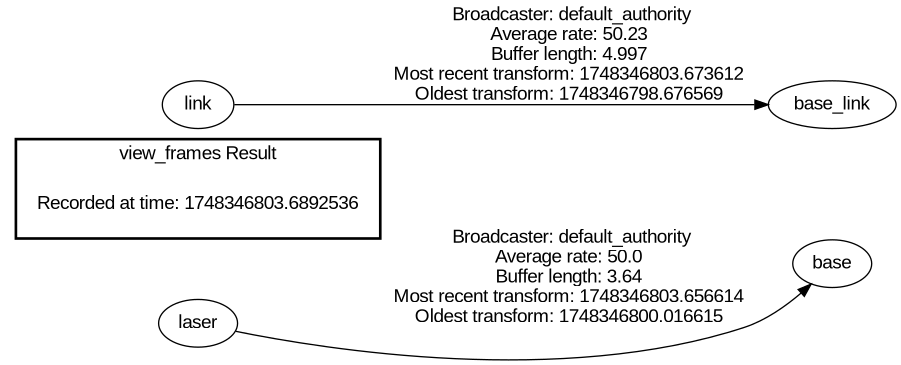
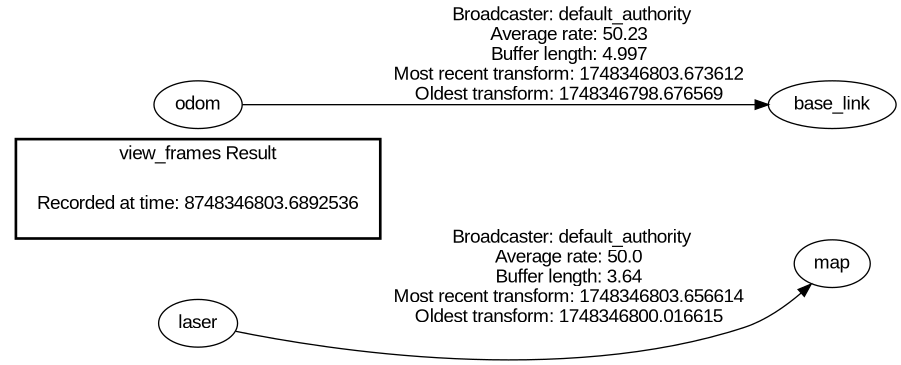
(198, 105) -> (198, 105)
(198, 204) -> (198, 204)
(832, 264) -> (832, 264)
